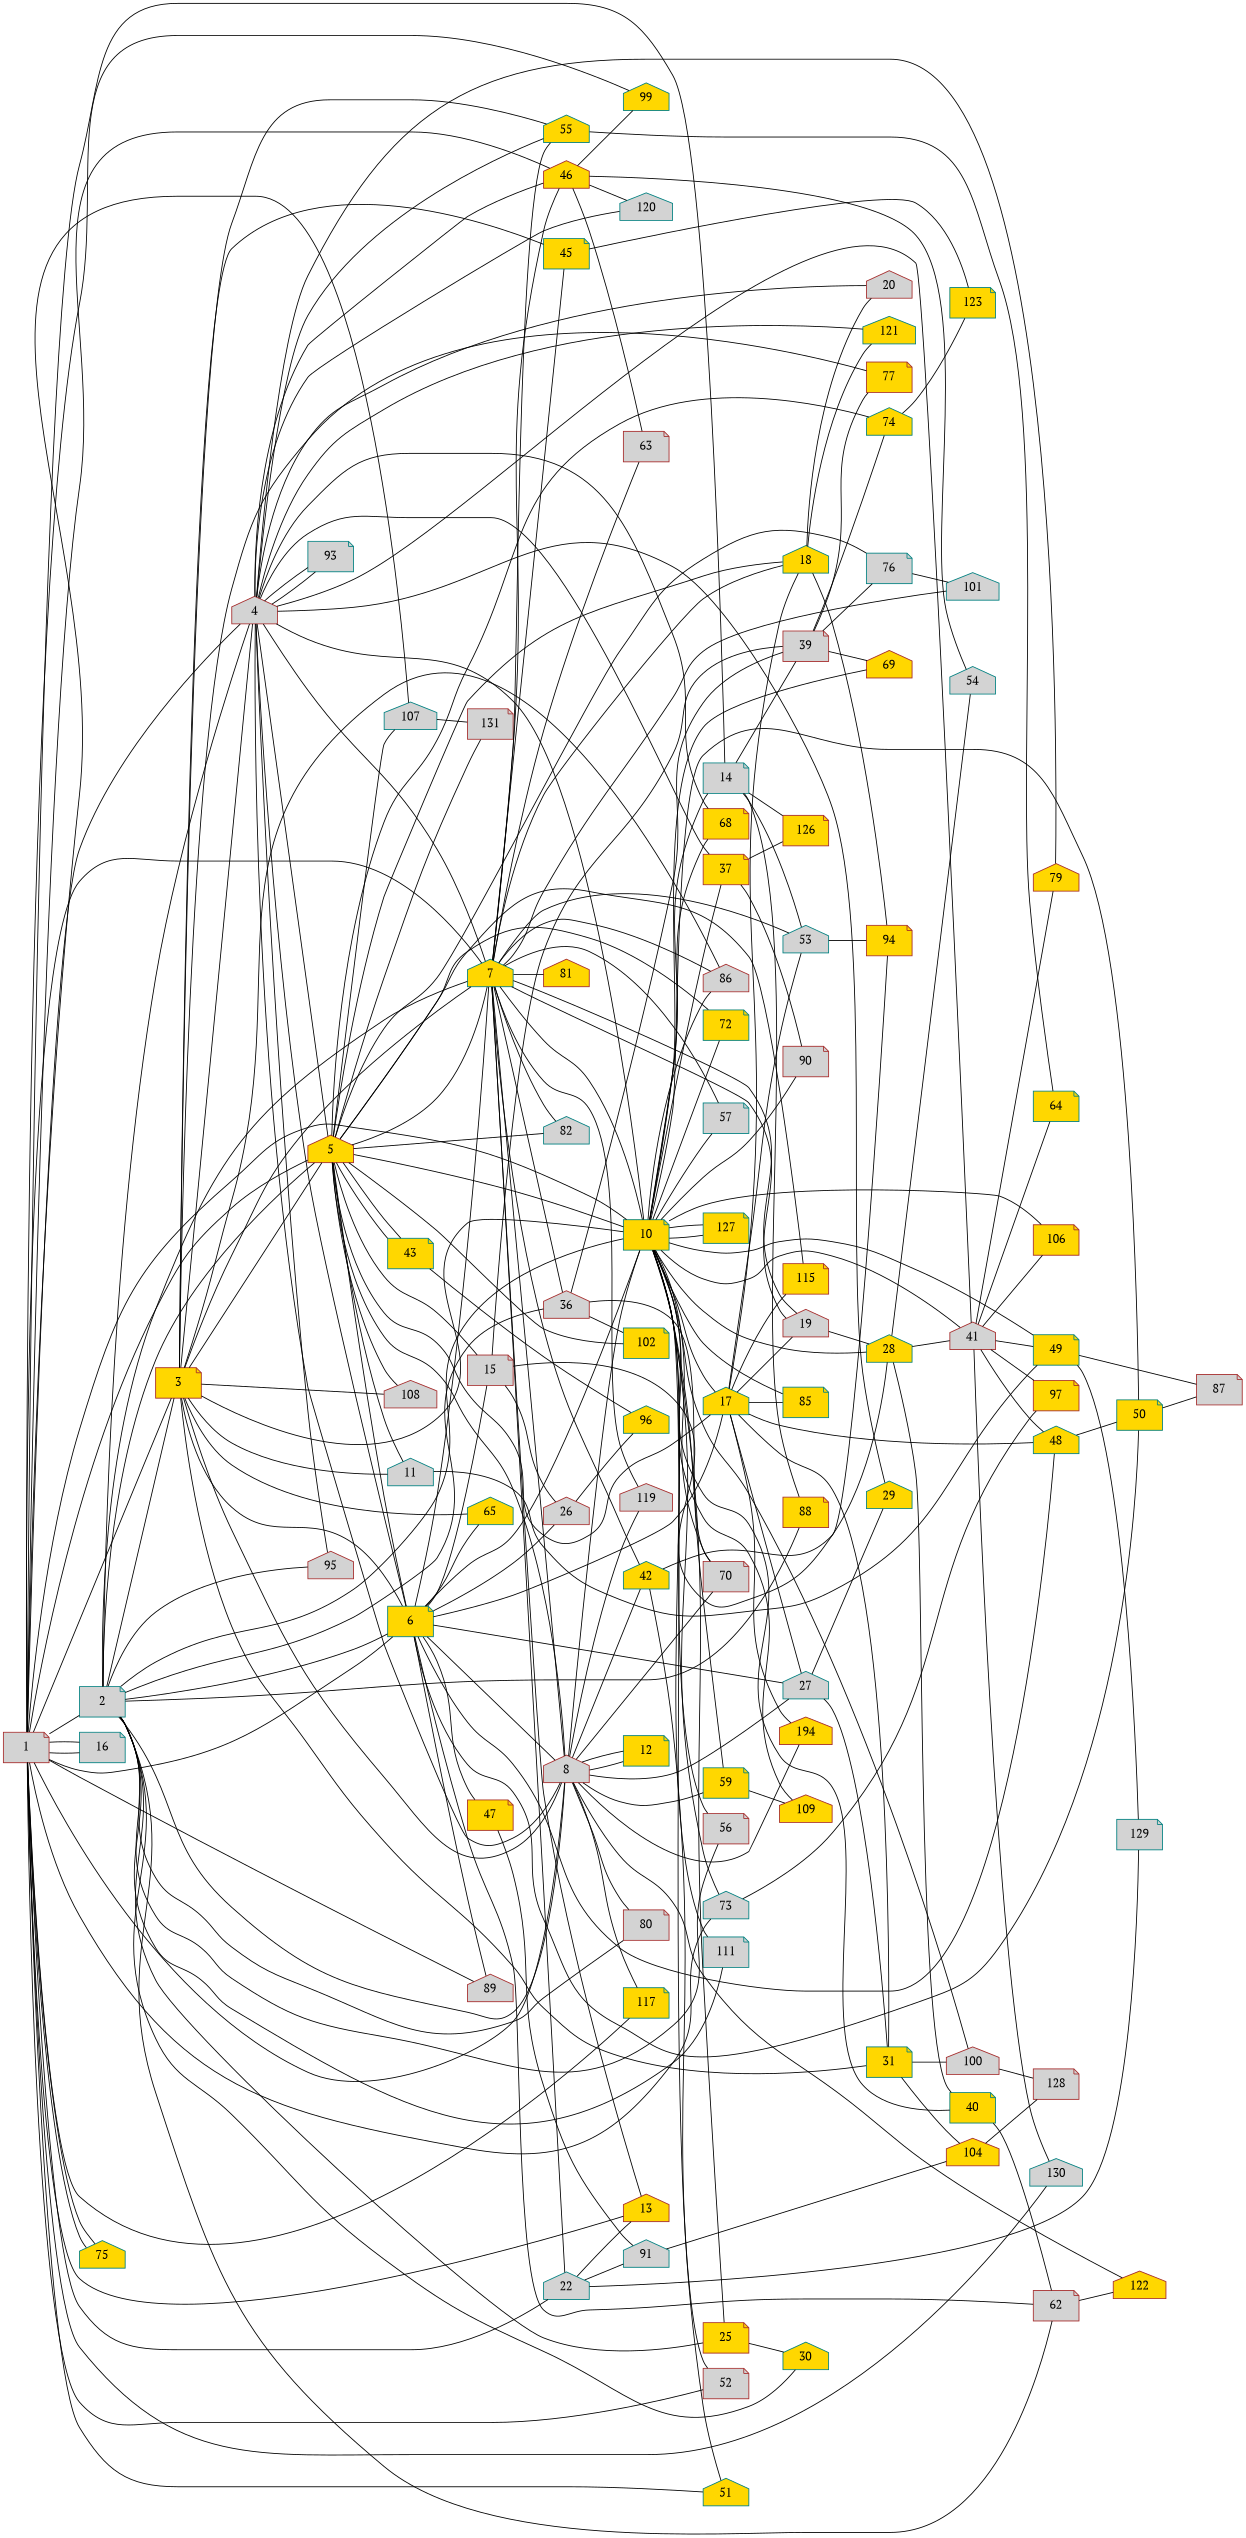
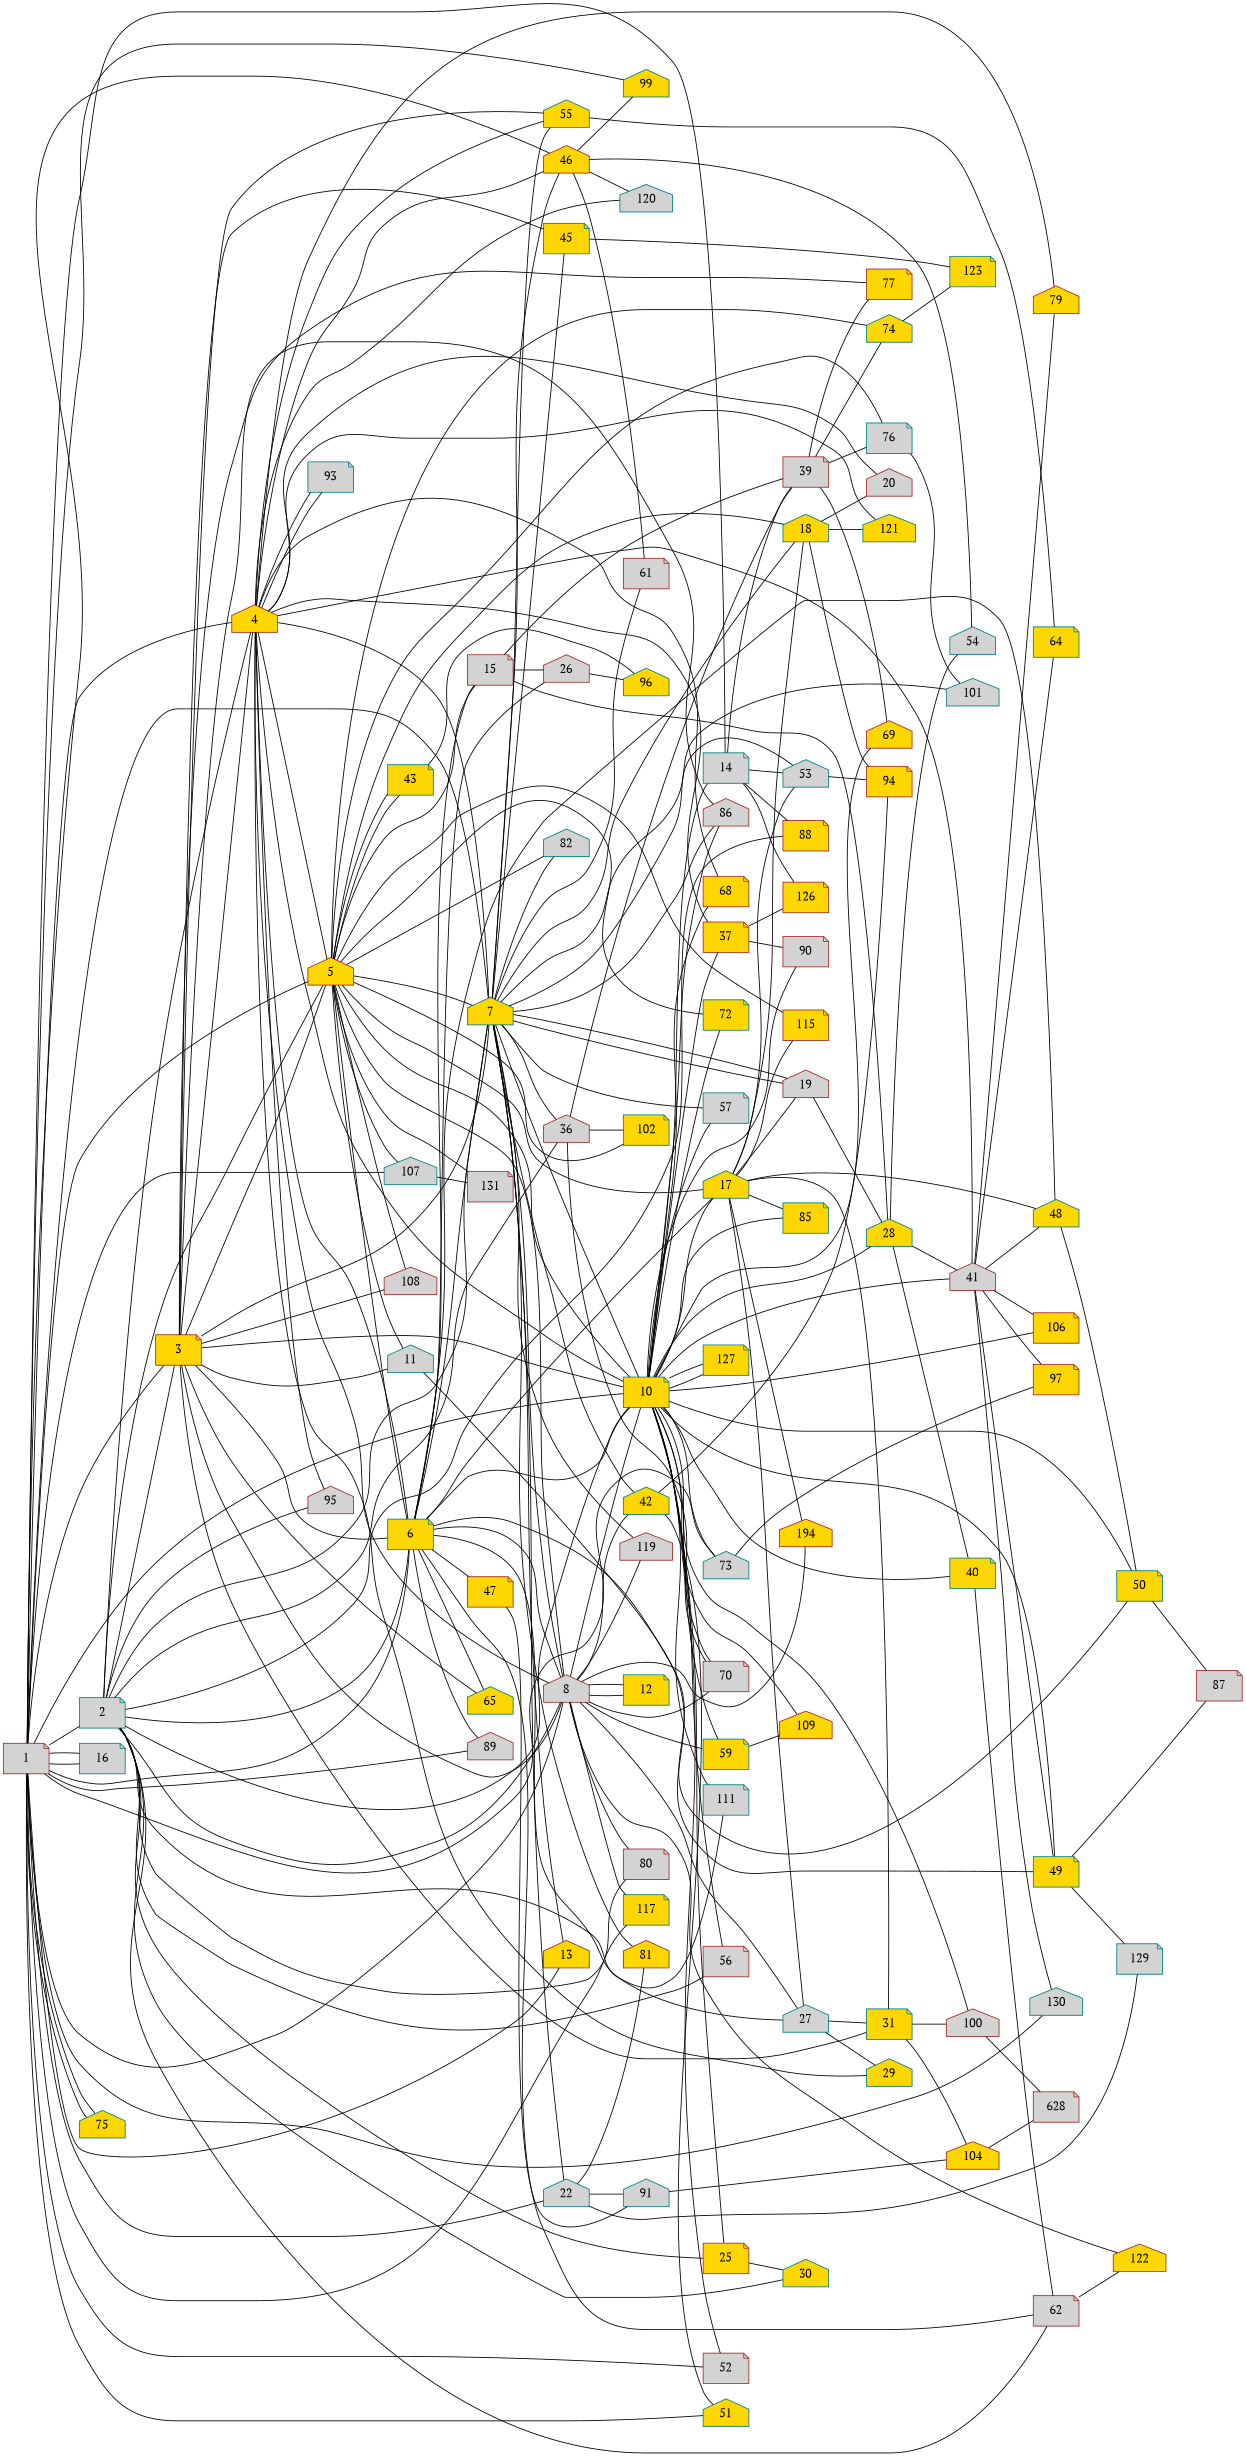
(646, 447) -> (646, 574)
(255, 612) -> (255, 620)
(1056, 2084) -> (1056, 2107)
(603, 2248) -> (622, 2080)
